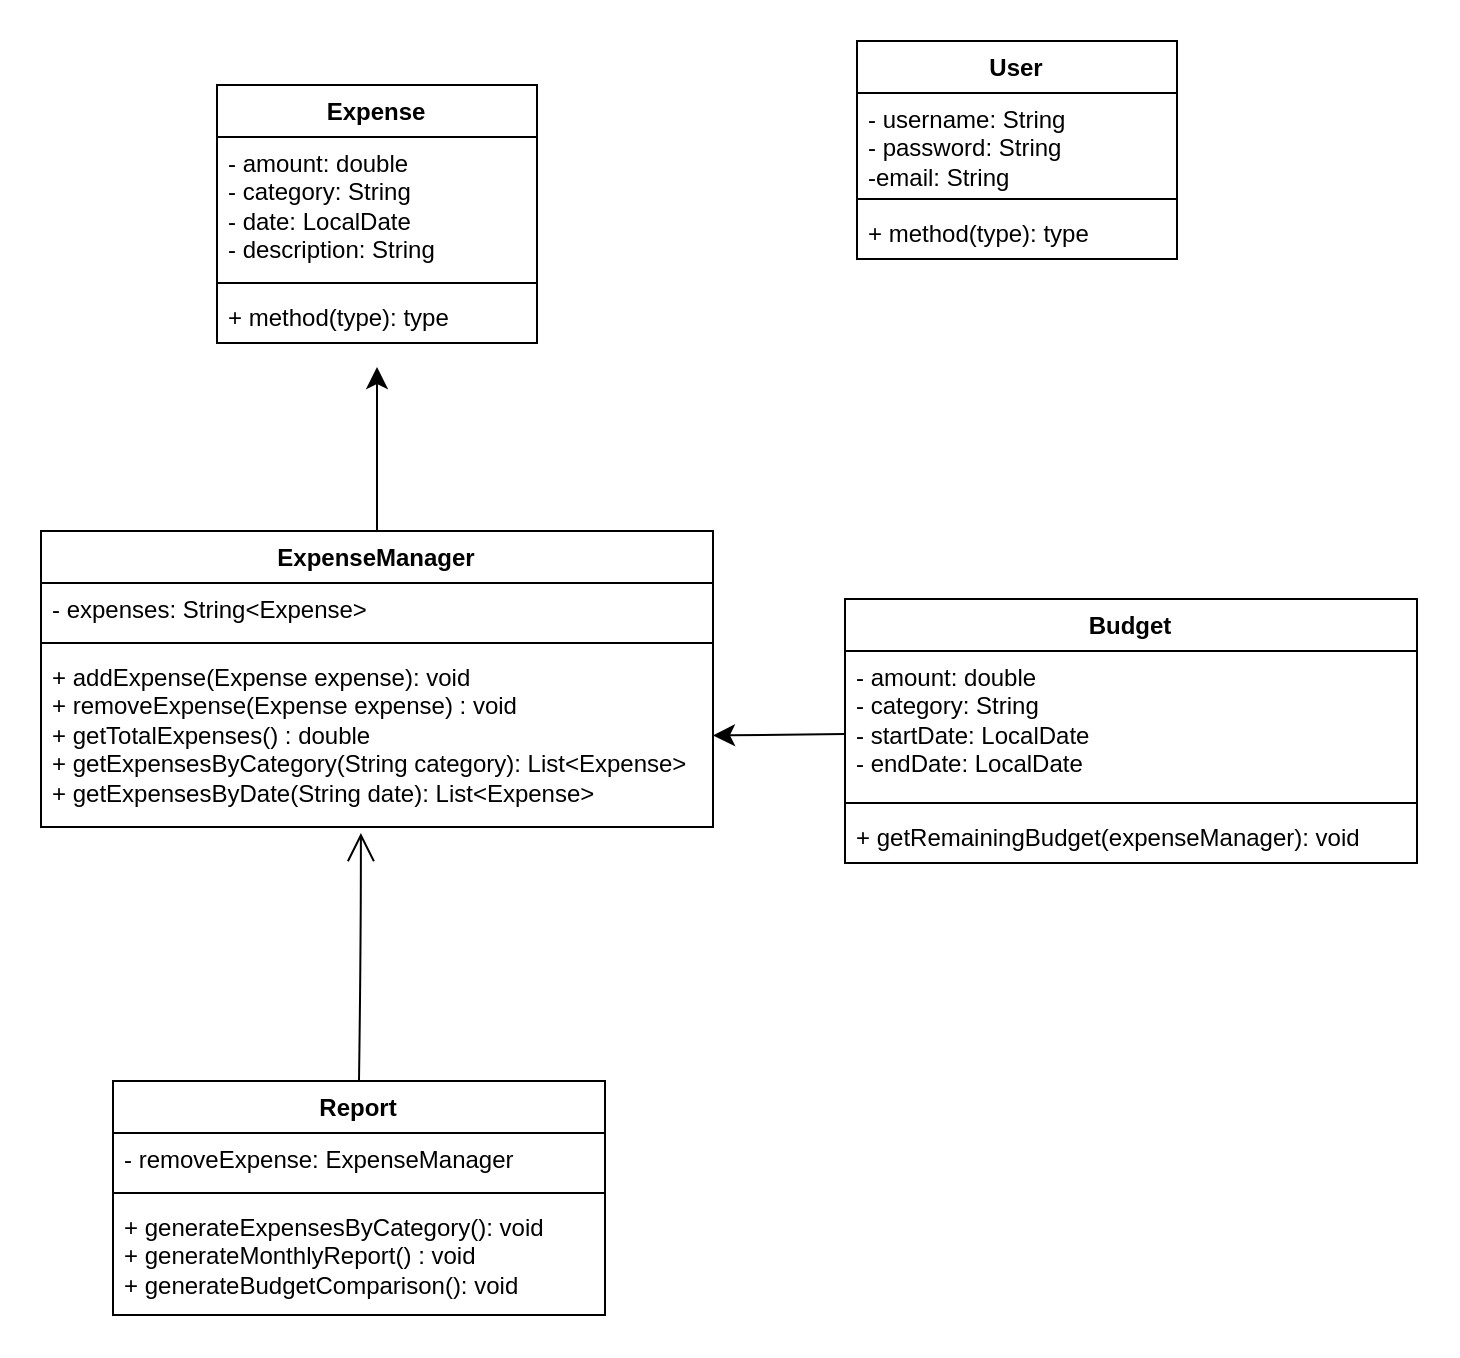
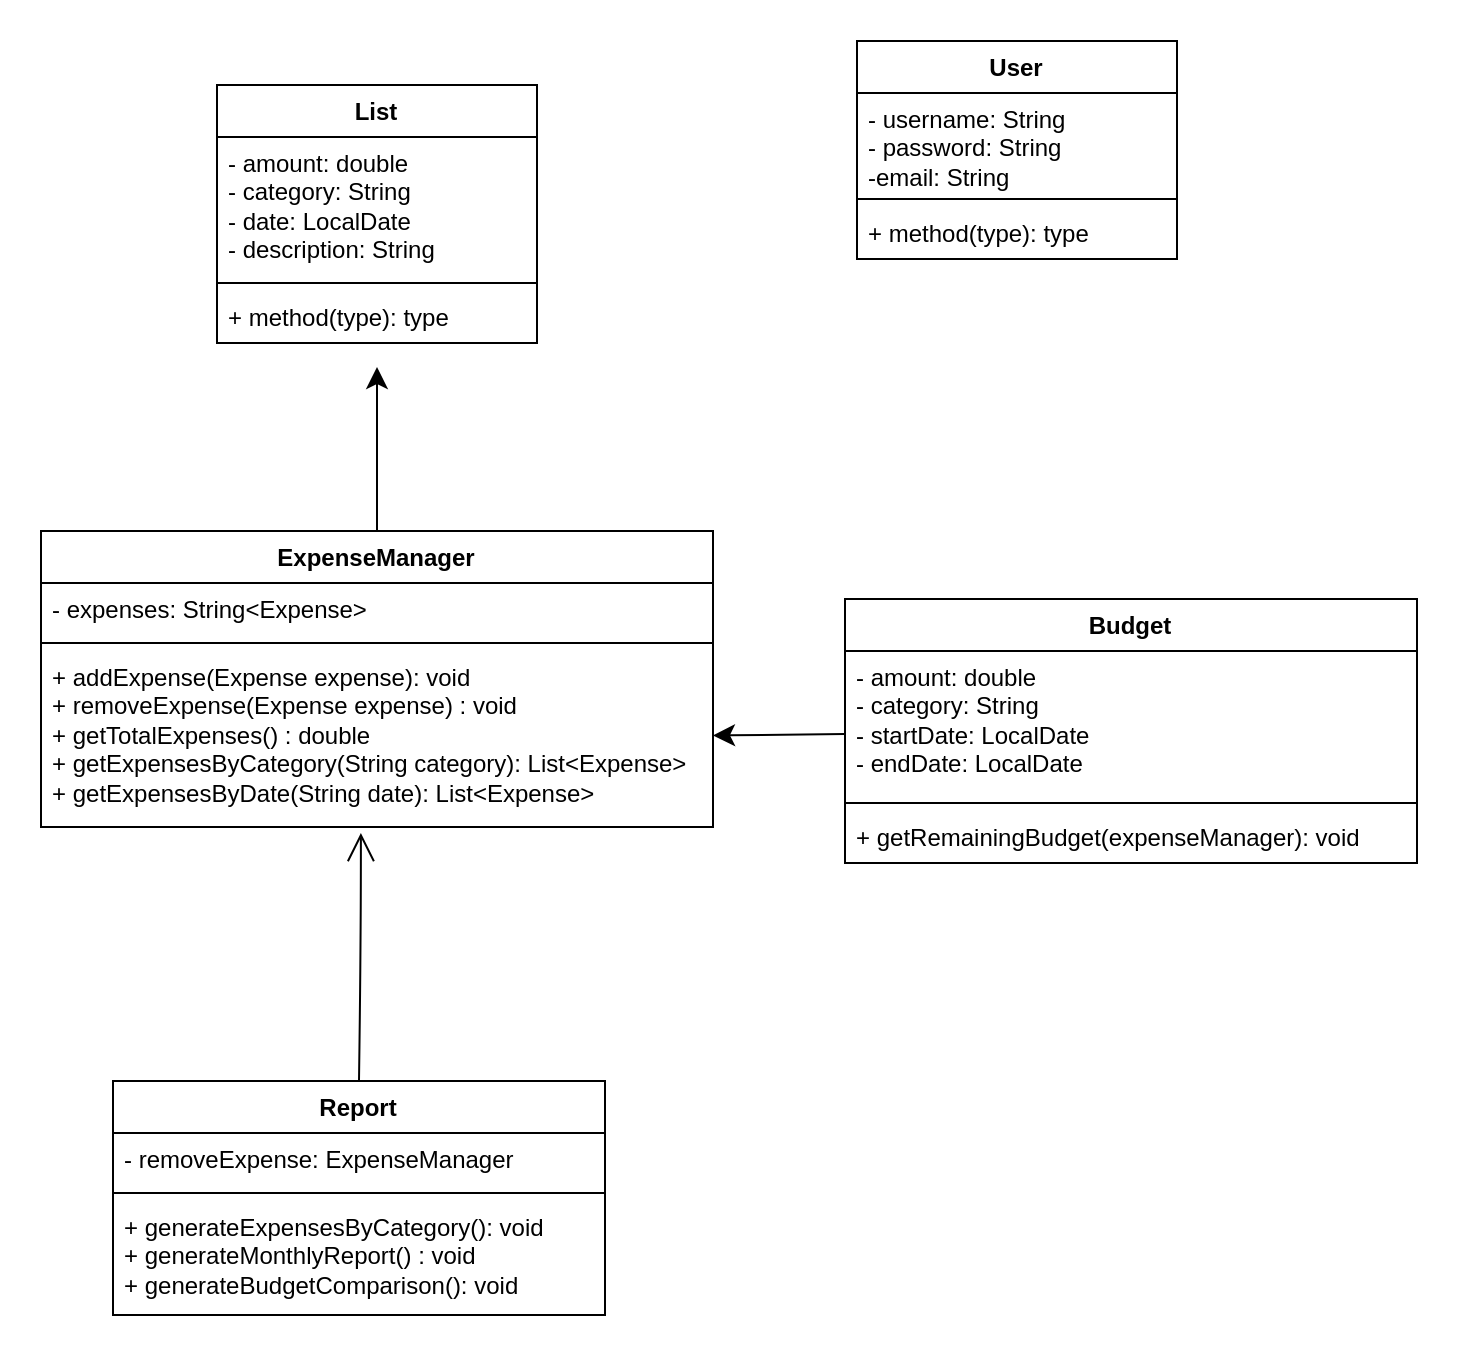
(377, 113) -> (377, 113)
